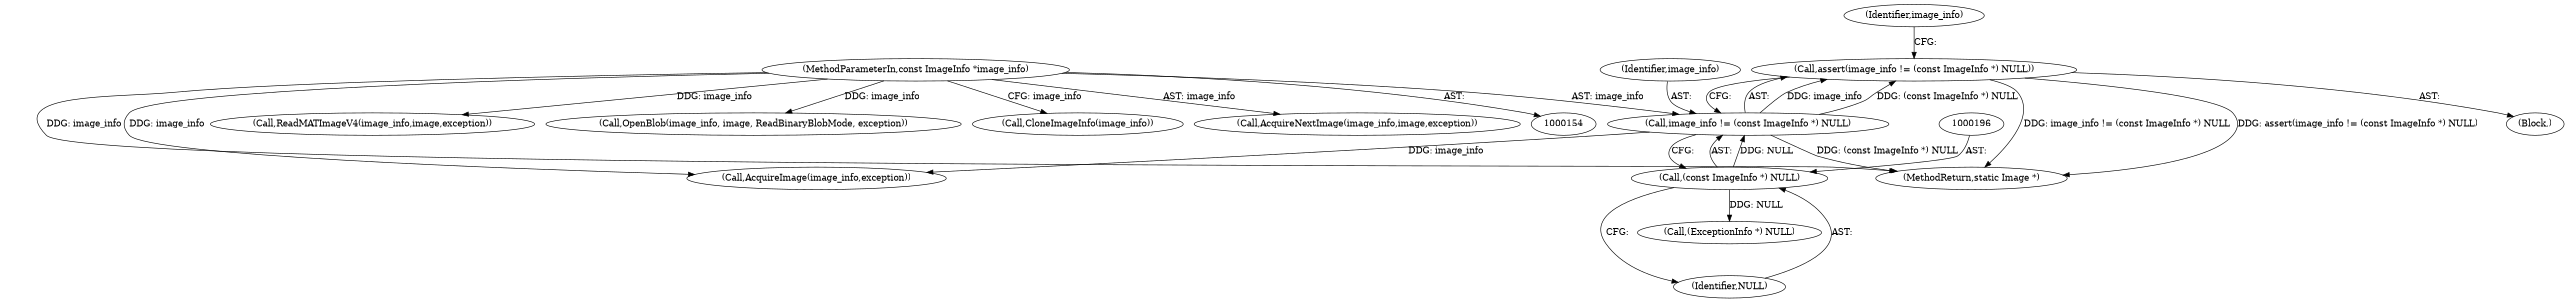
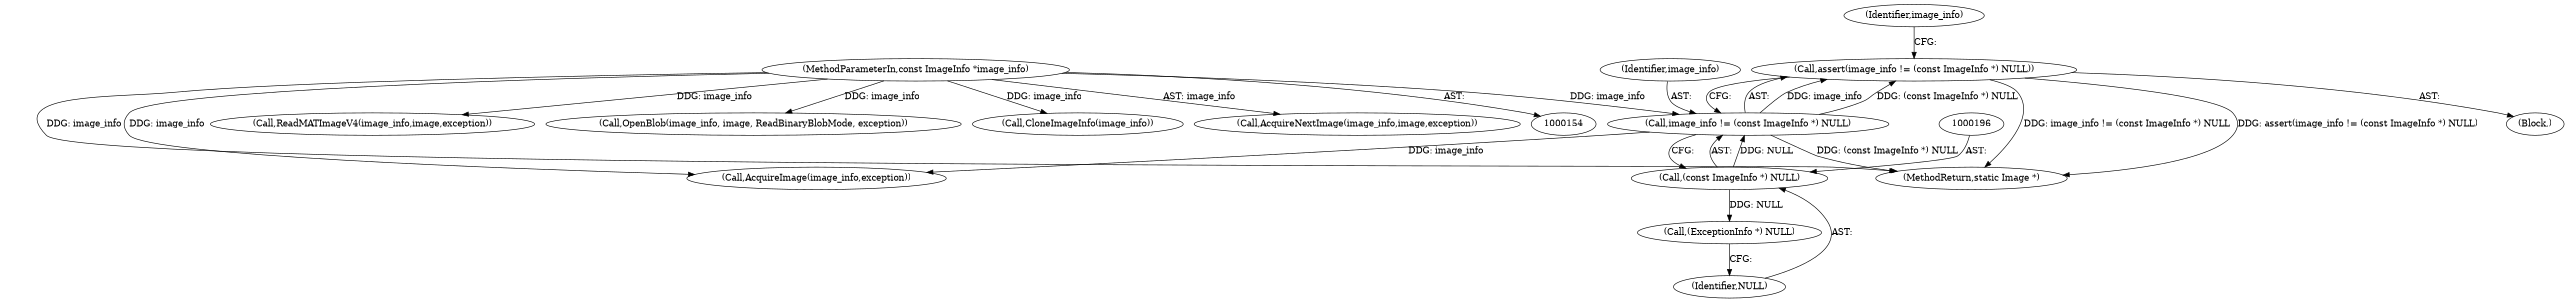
(1044, 97) -> (1044, 97)
(1608, 97) -> (1608, 97)
(1601, 231) -> (1730, 257)
